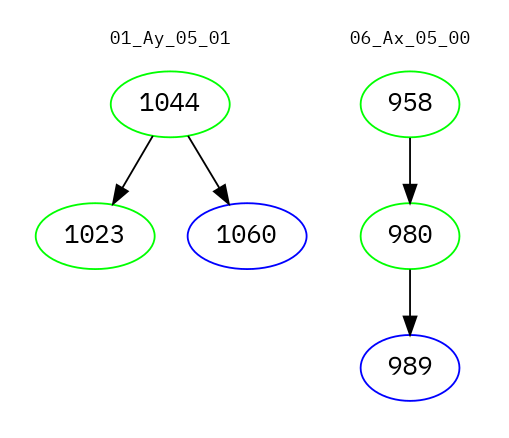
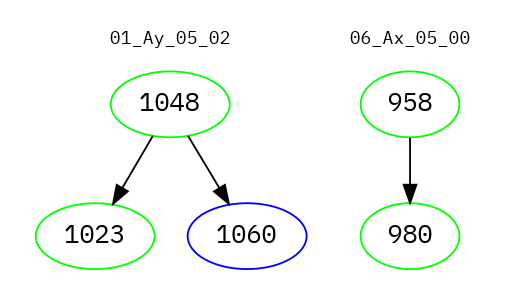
(171, 39) -> (171, 39)
(170, 104) -> (170, 104)
(410, 368) -> none
